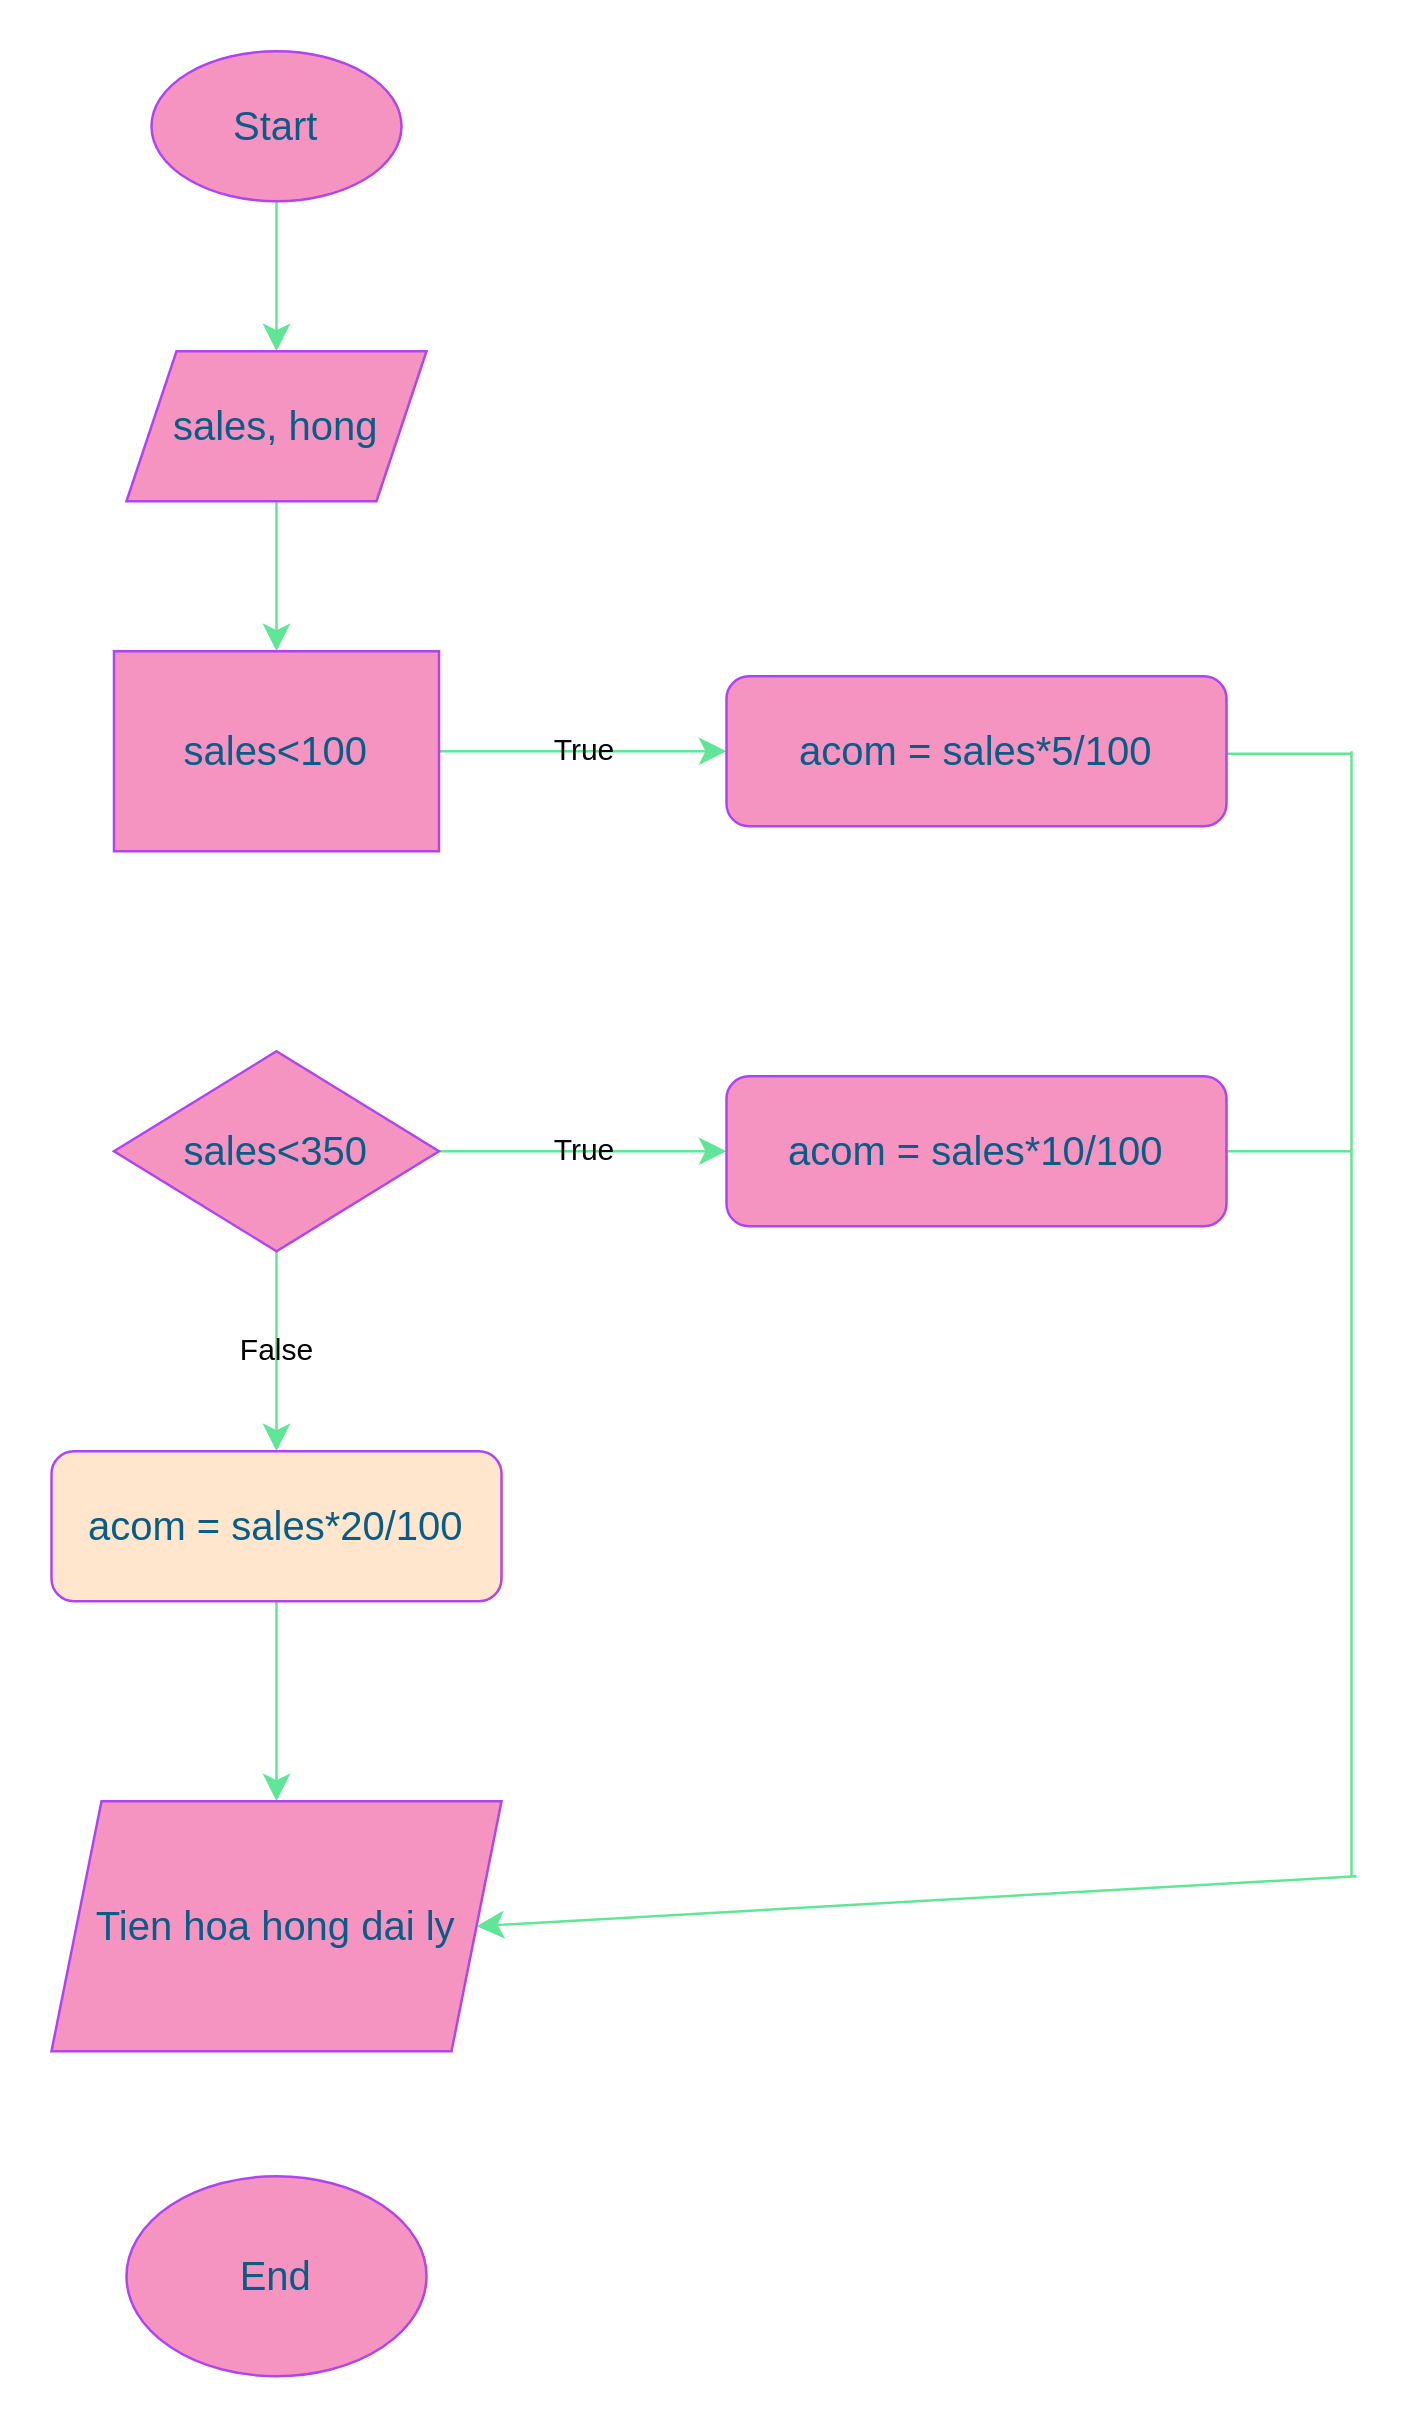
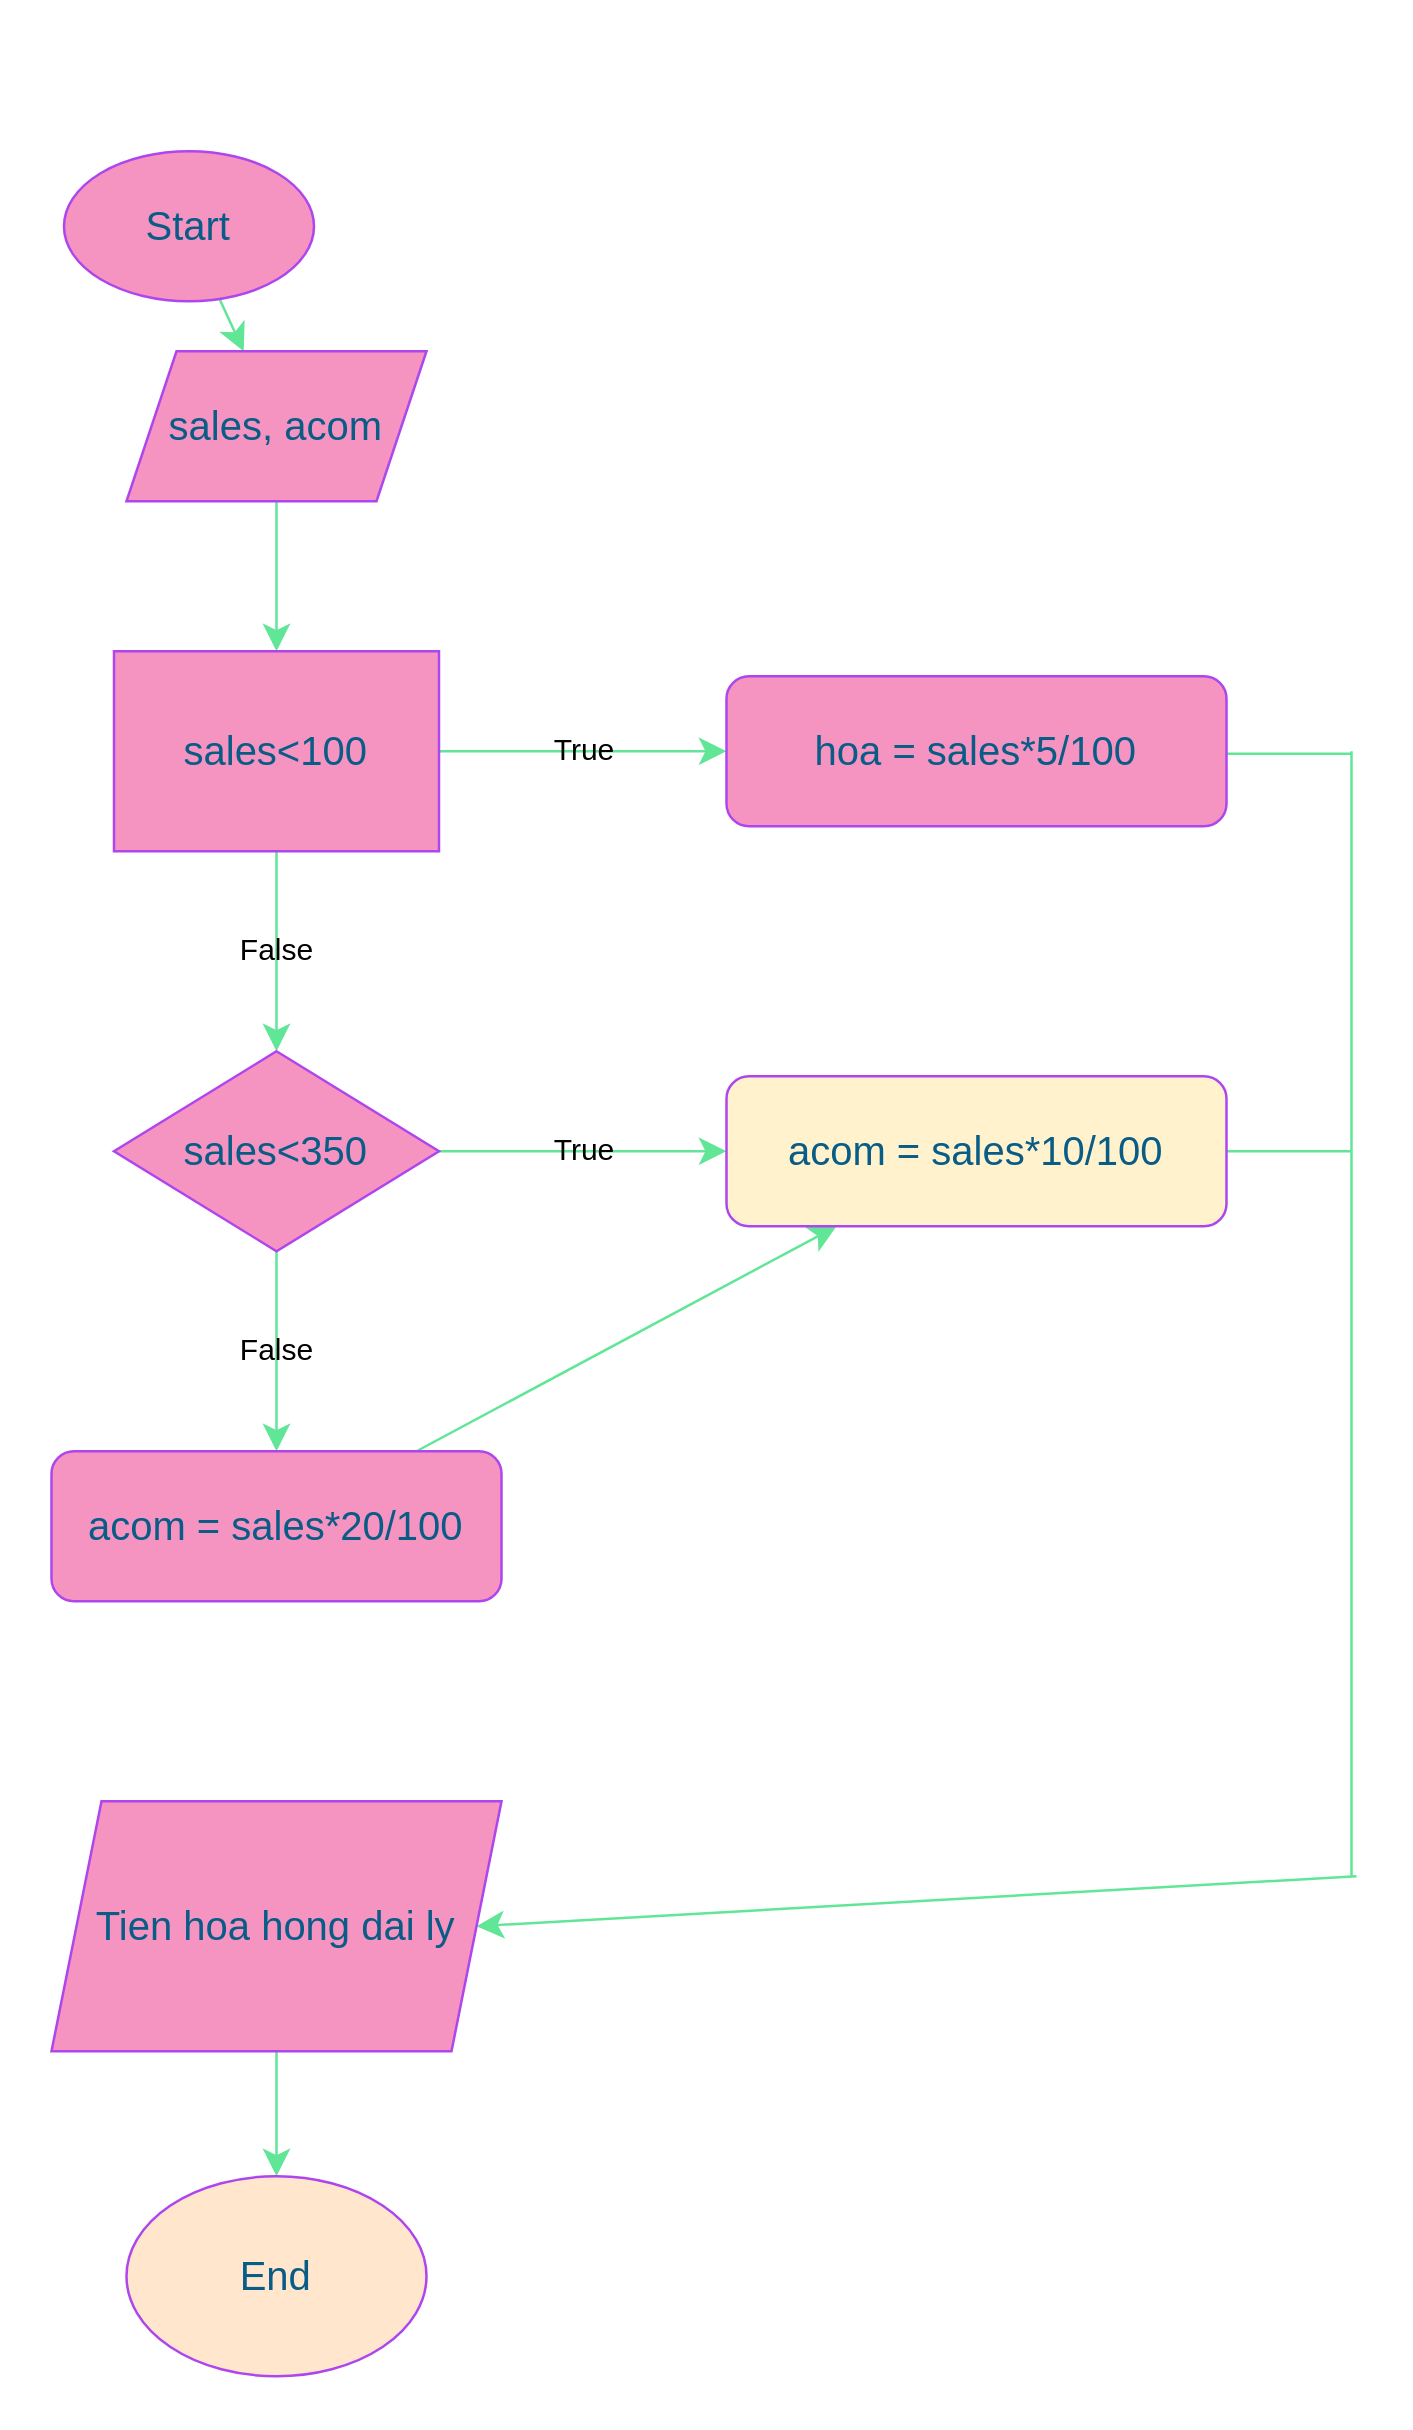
(276, 126) -> (189, 226)
(276, 426) -> (276, 426)
(976, 751) -> (976, 751)
none -> (276, 943)
(976, 1151) -> (976, 1151)
(276, 1526) -> (276, 1526)
(276, 1693) -> (618, 1343)
none -> (276, 2104)
(276, 2276) -> (276, 2276)
